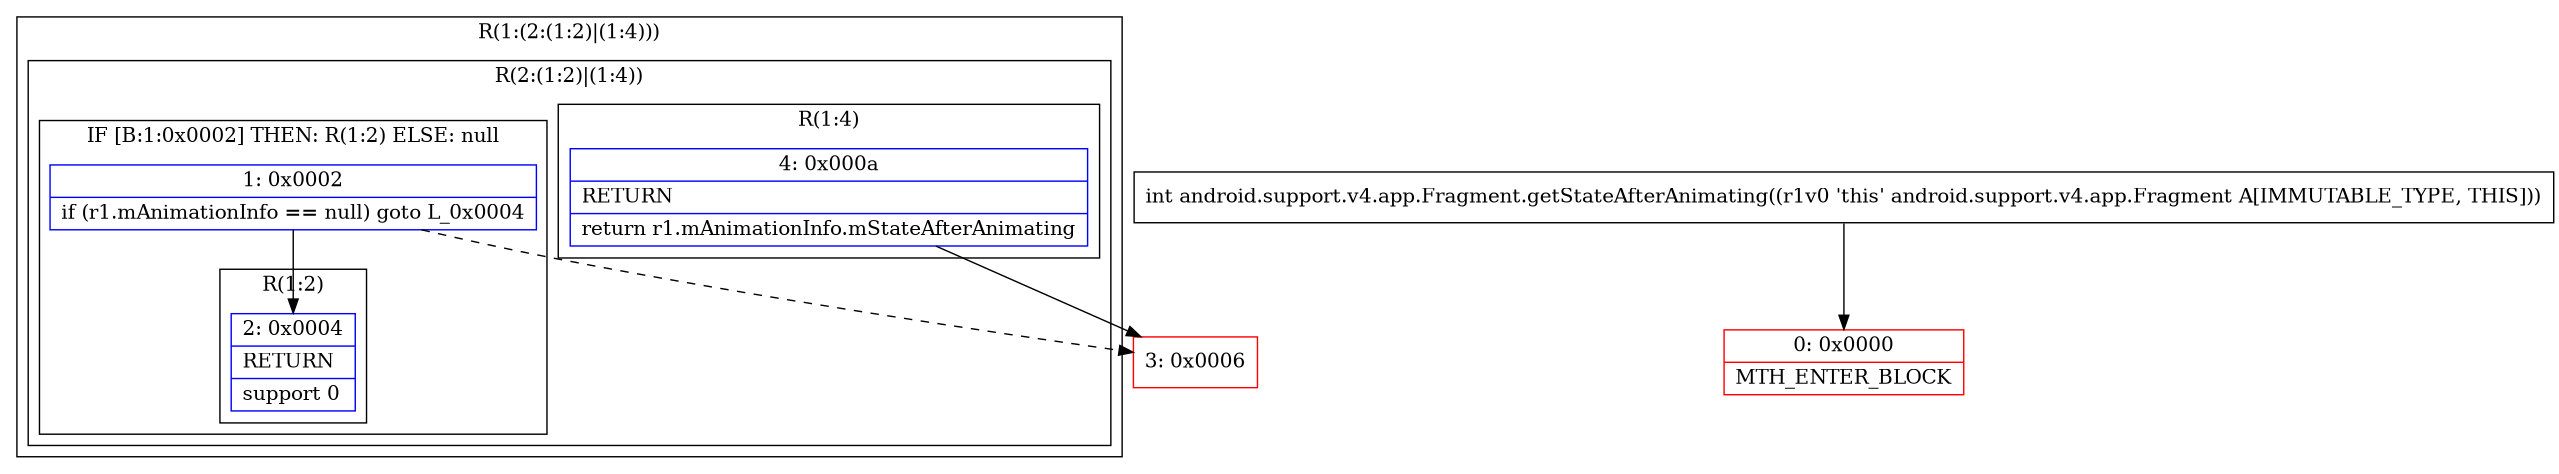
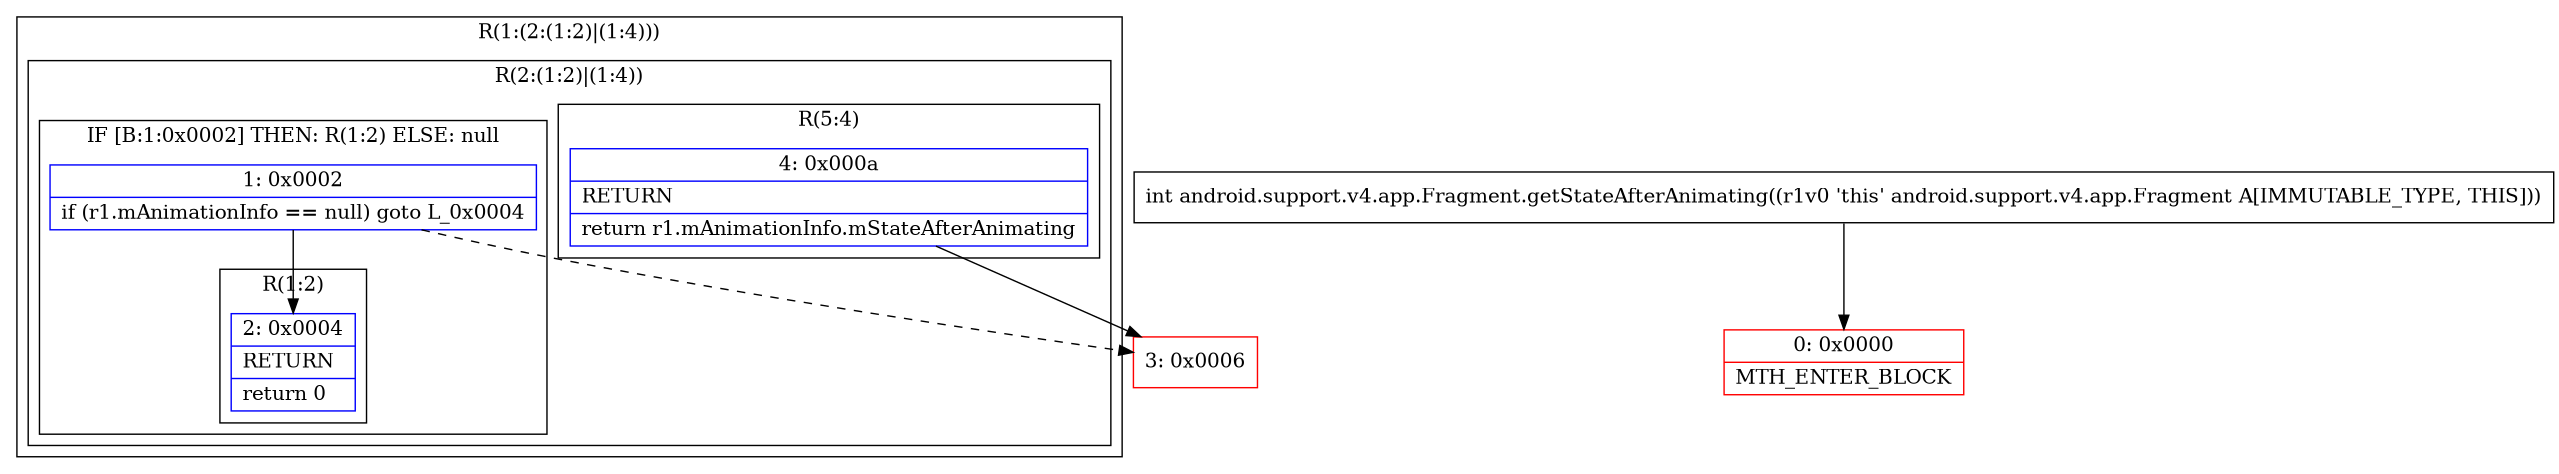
(829, 121) -> (829, 121)
(292, 394) -> (285, 394)
